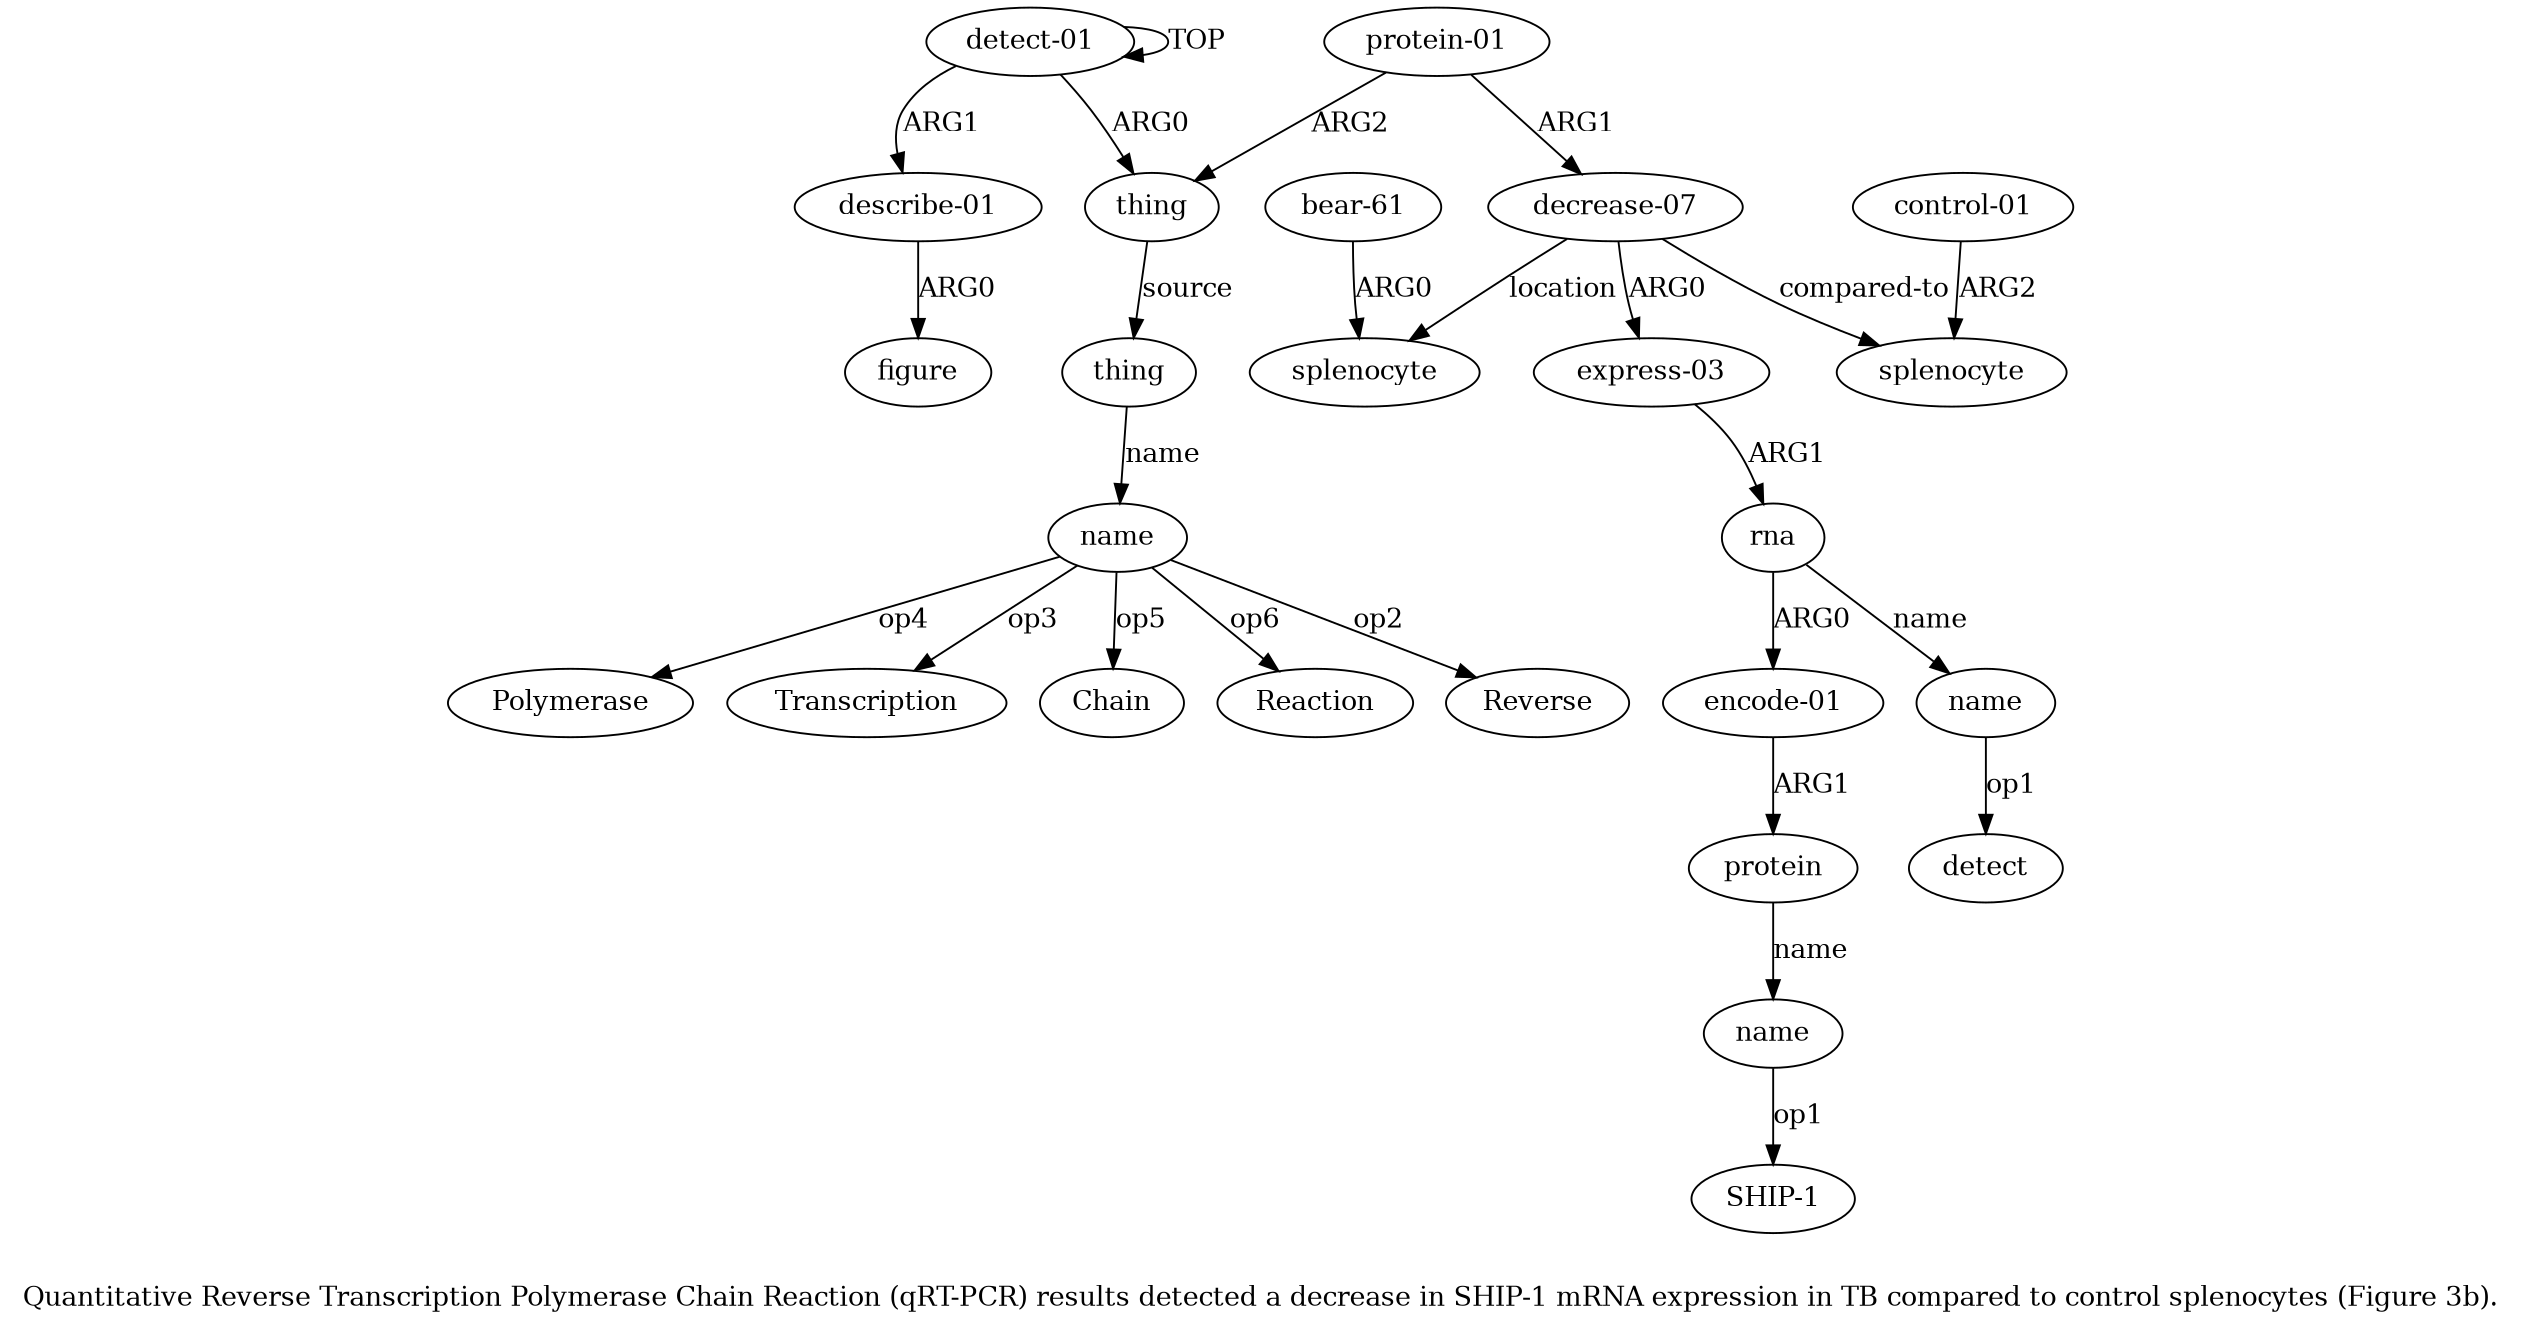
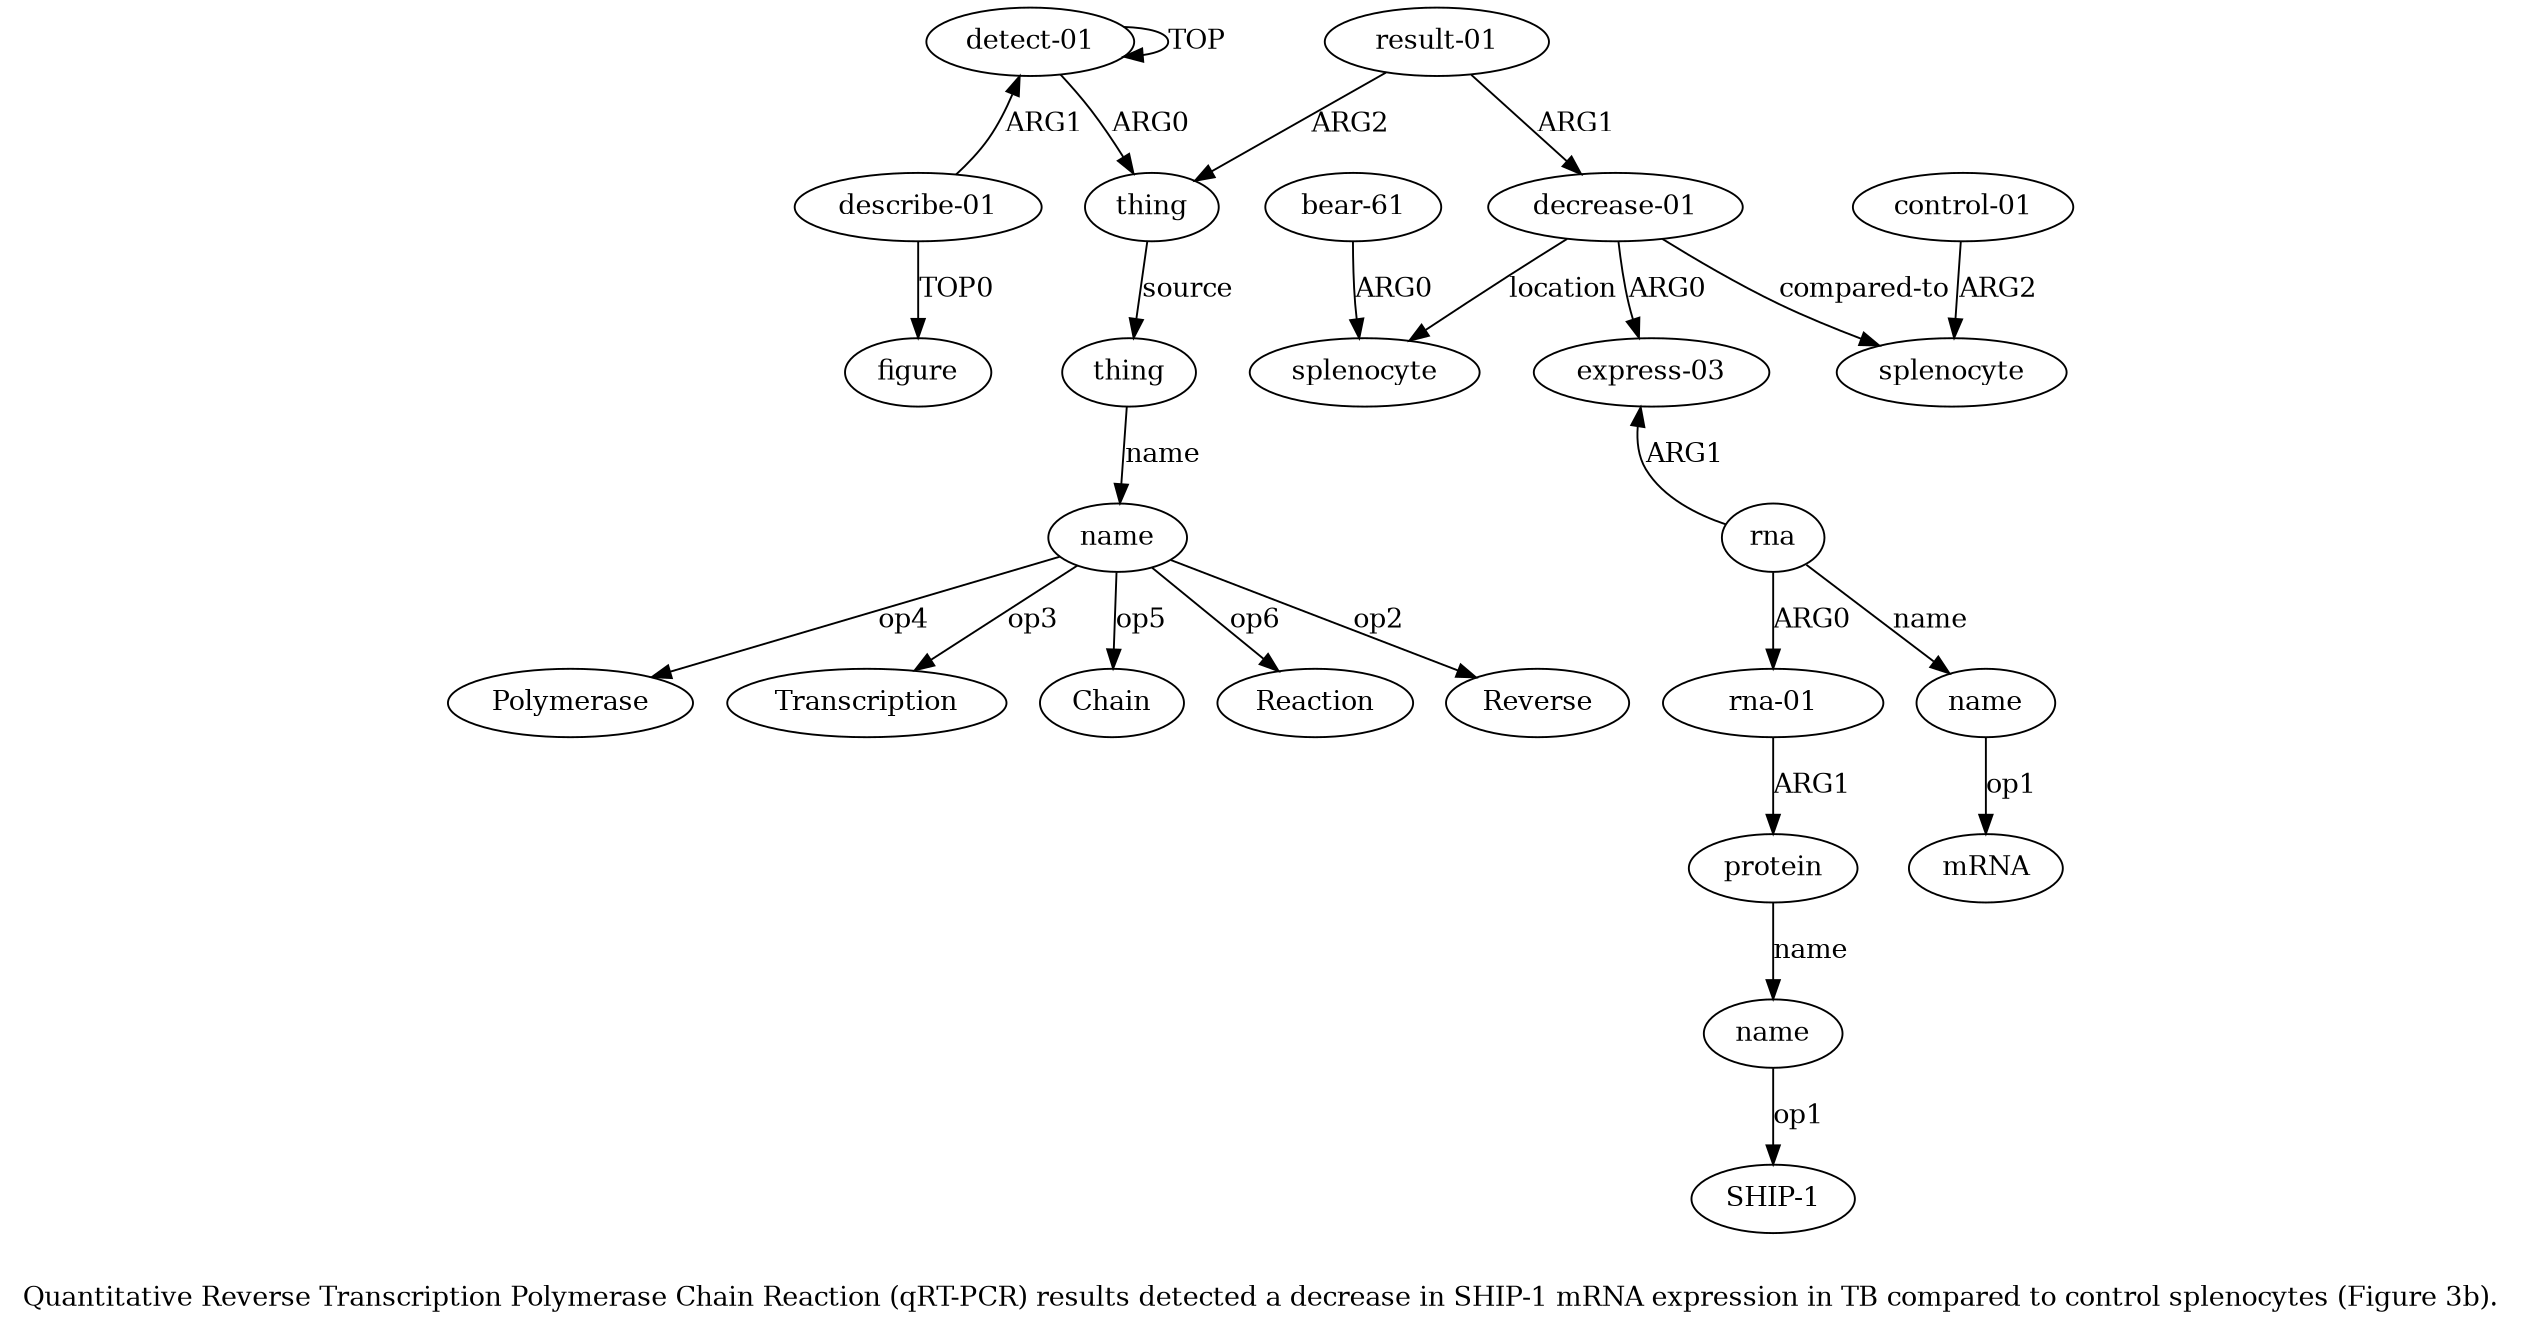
(1437, 42) -> (1437, 42)
(910, 100) -> (989, 138)
(1615, 207) -> (1615, 207)
(957, 290) -> (957, 290)
(1731, 441) -> (1663, 490)
(1773, 703) -> (1773, 703)
(1986, 868) -> (1986, 868)
